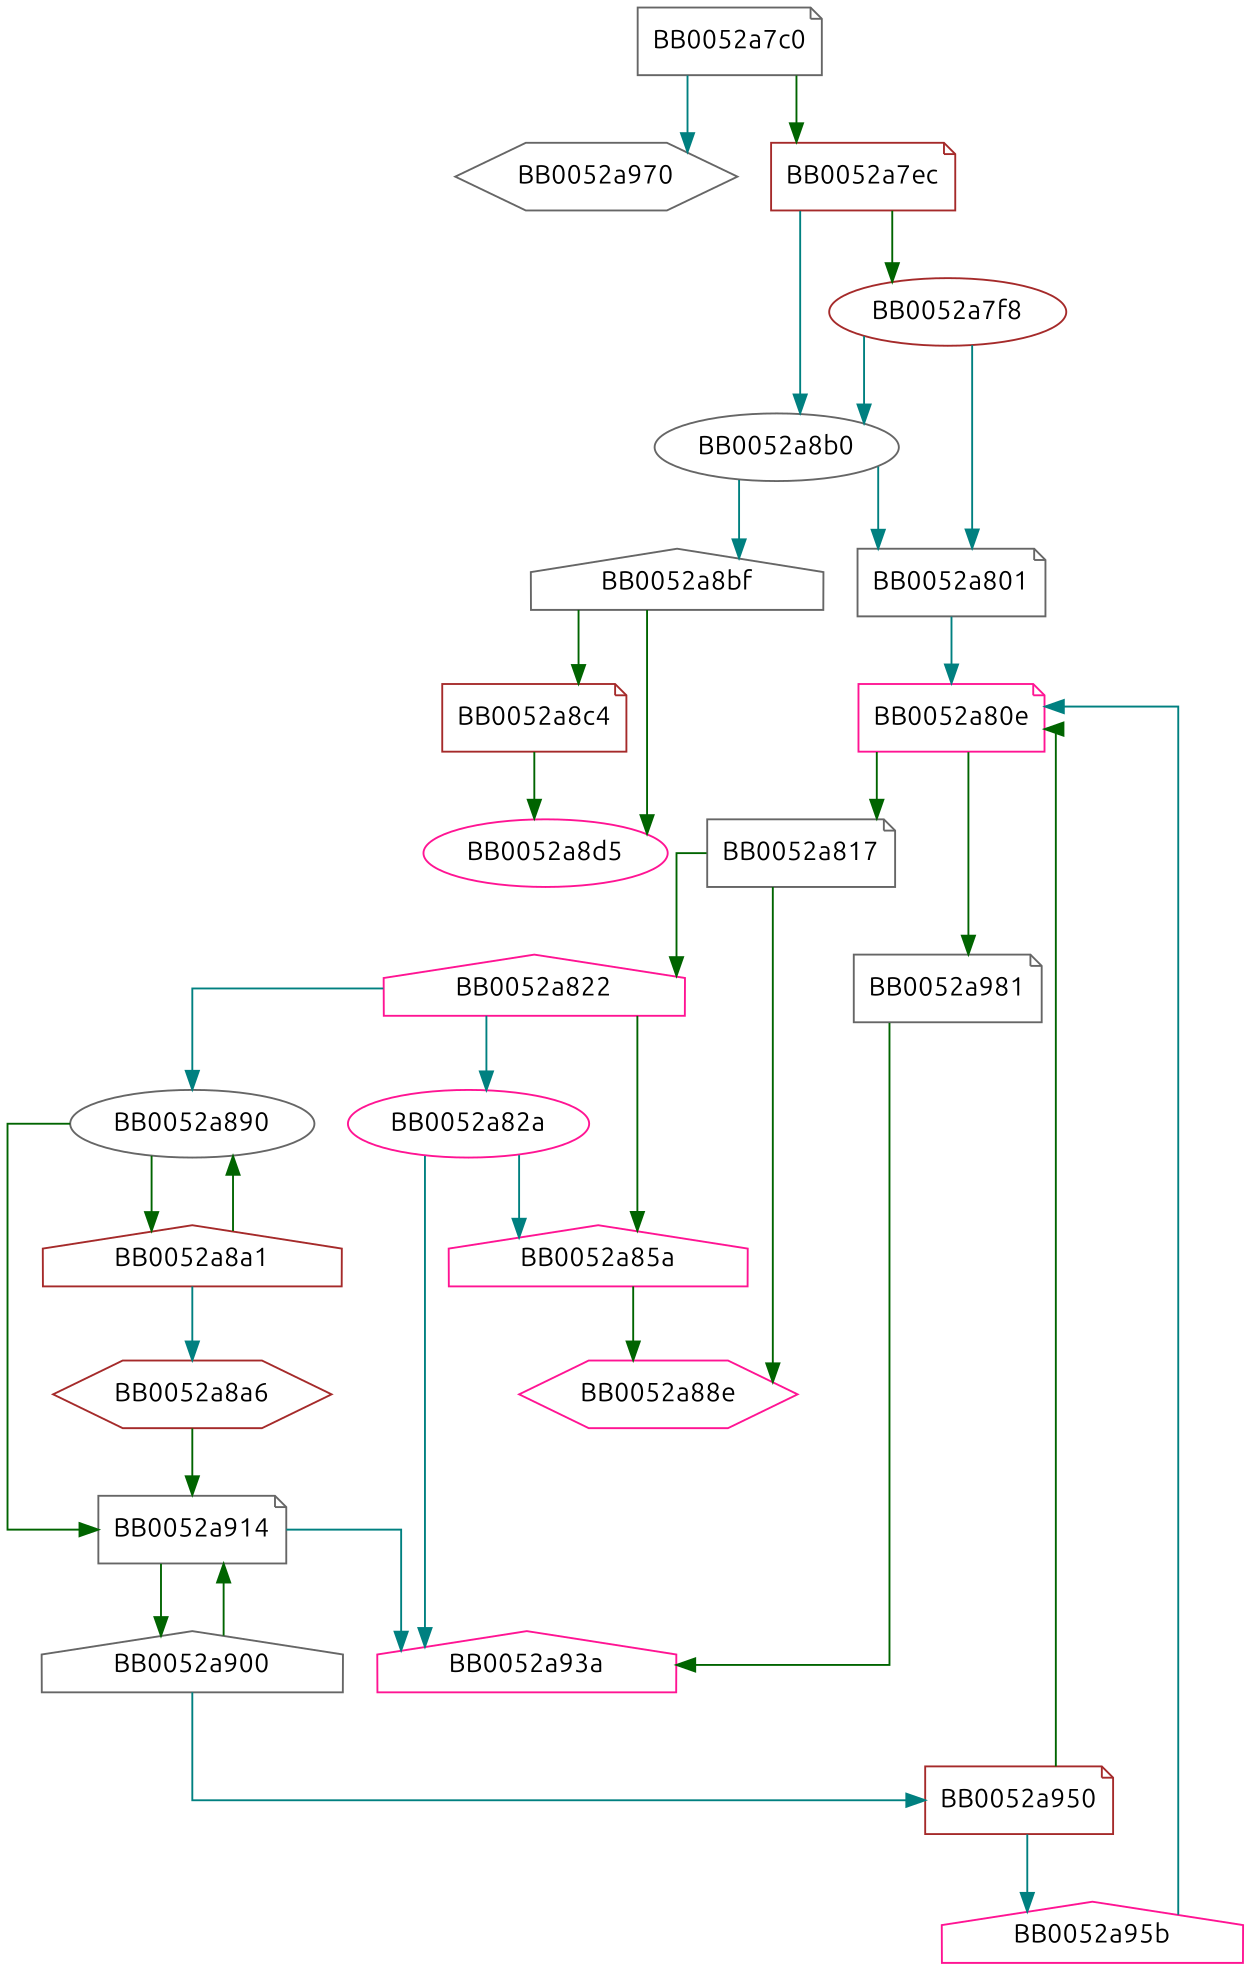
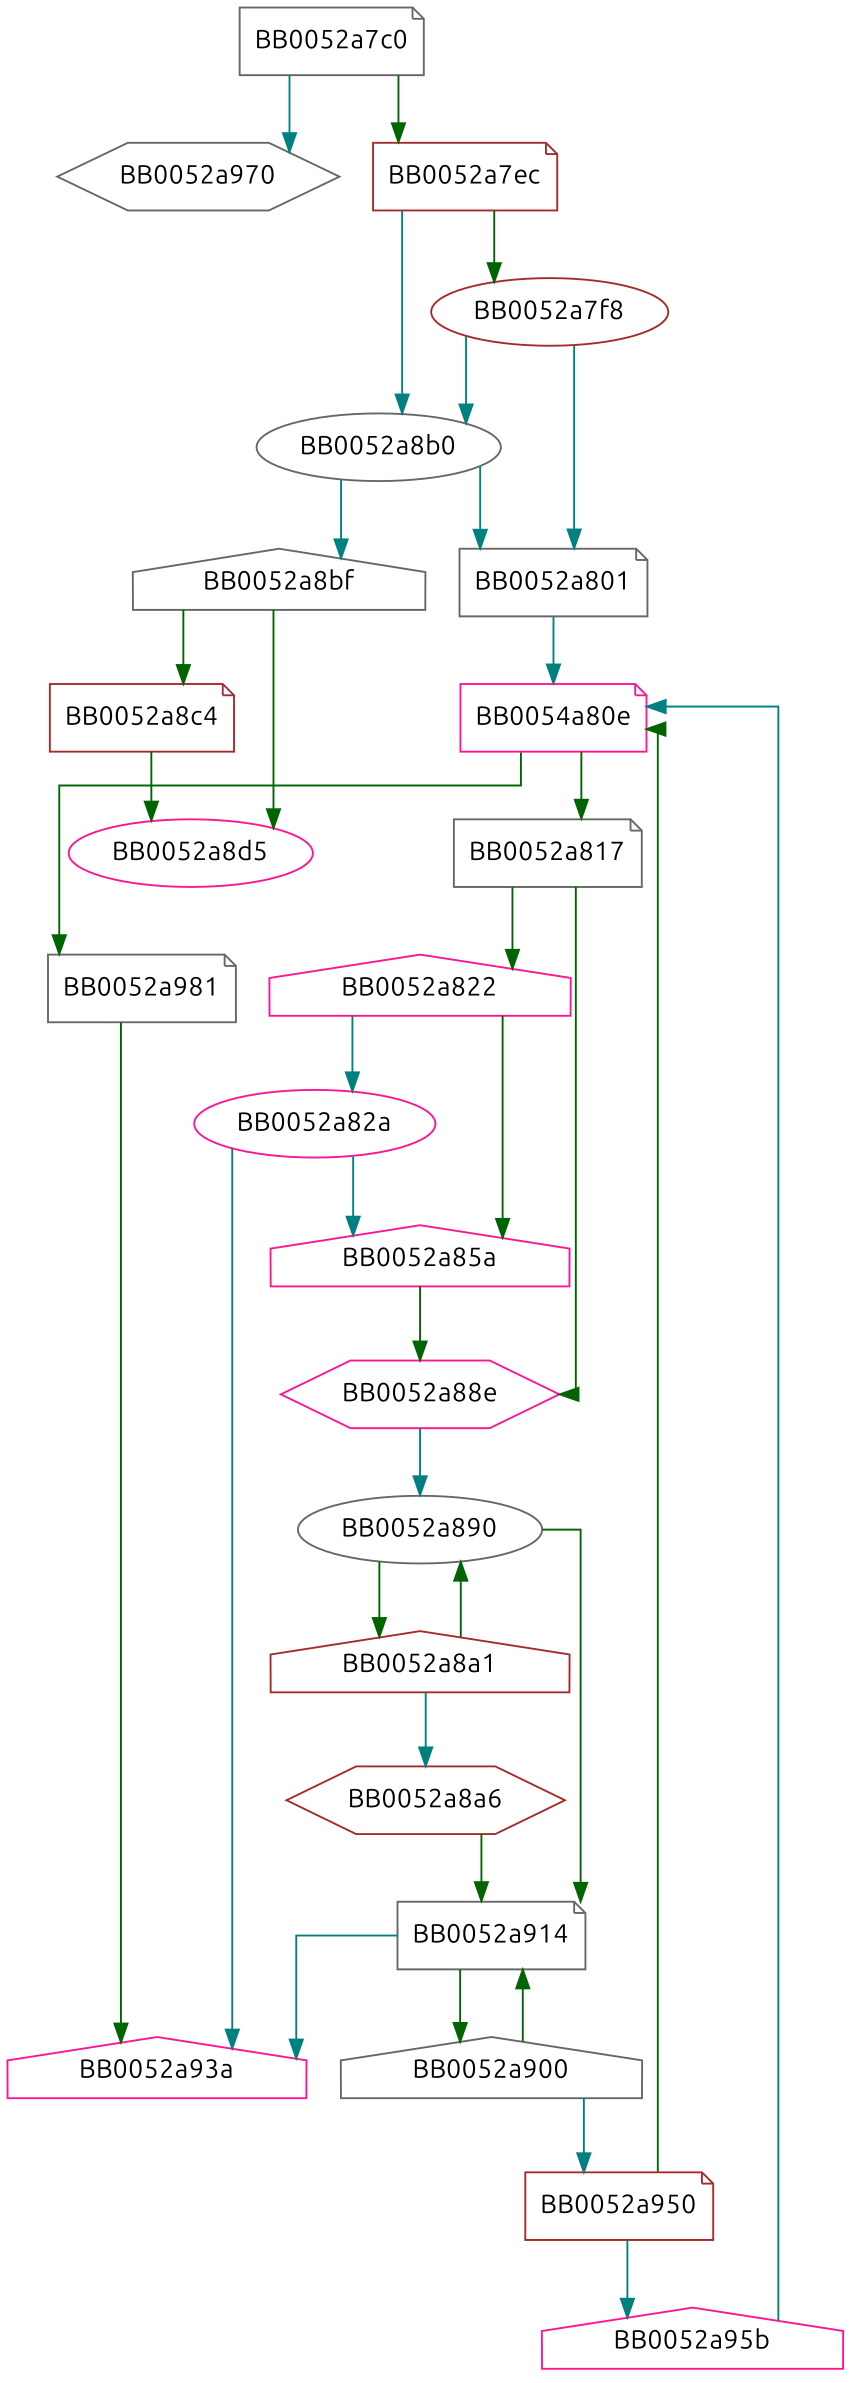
(951, 718) -> (553, 718)
(247, 988) -> (420, 1452)
